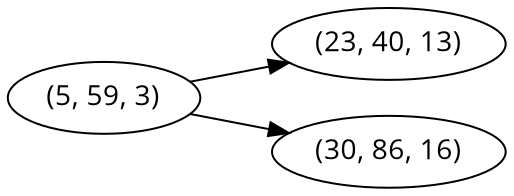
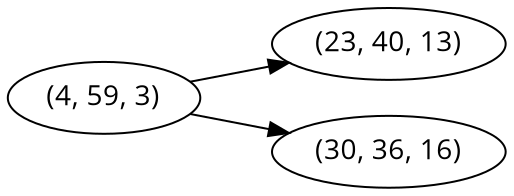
(104, 98) -> (104, 98)
(389, 152) -> (389, 152)
